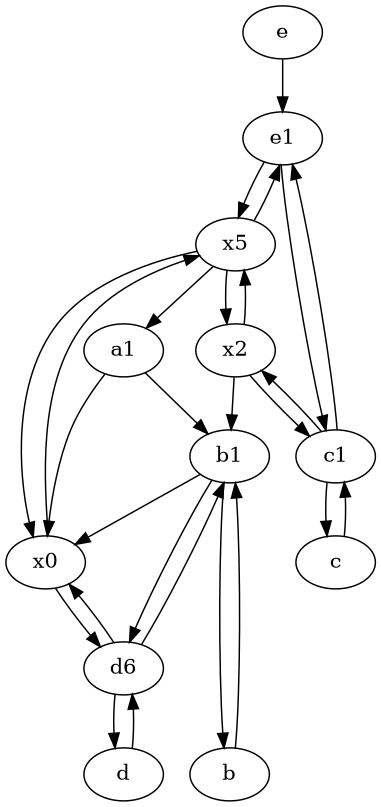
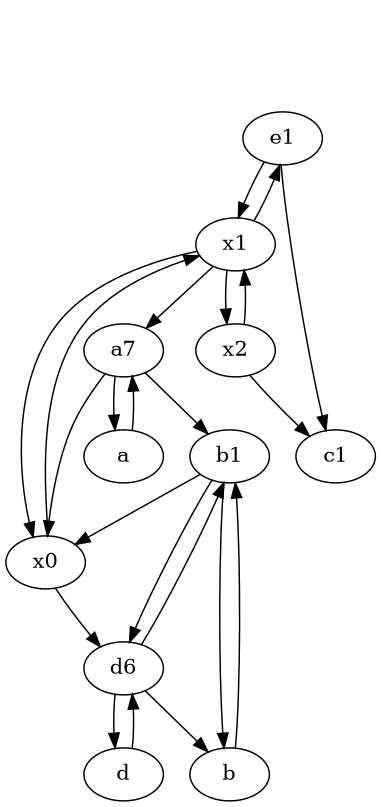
(283, 32) -> none
(236, 244) -> (236, 244)
(320, 304) -> none
(124, 350) -> (124, 350)
(233, 396) -> none
(298, 406) -> none
none -> (124, 456)
(336, 562) -> none
(97, 619) -> (171, 716)
